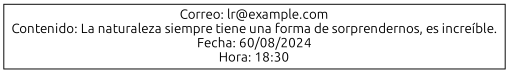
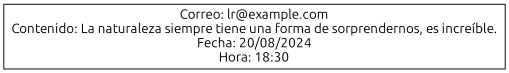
(254, 43) -> (254, 43)
